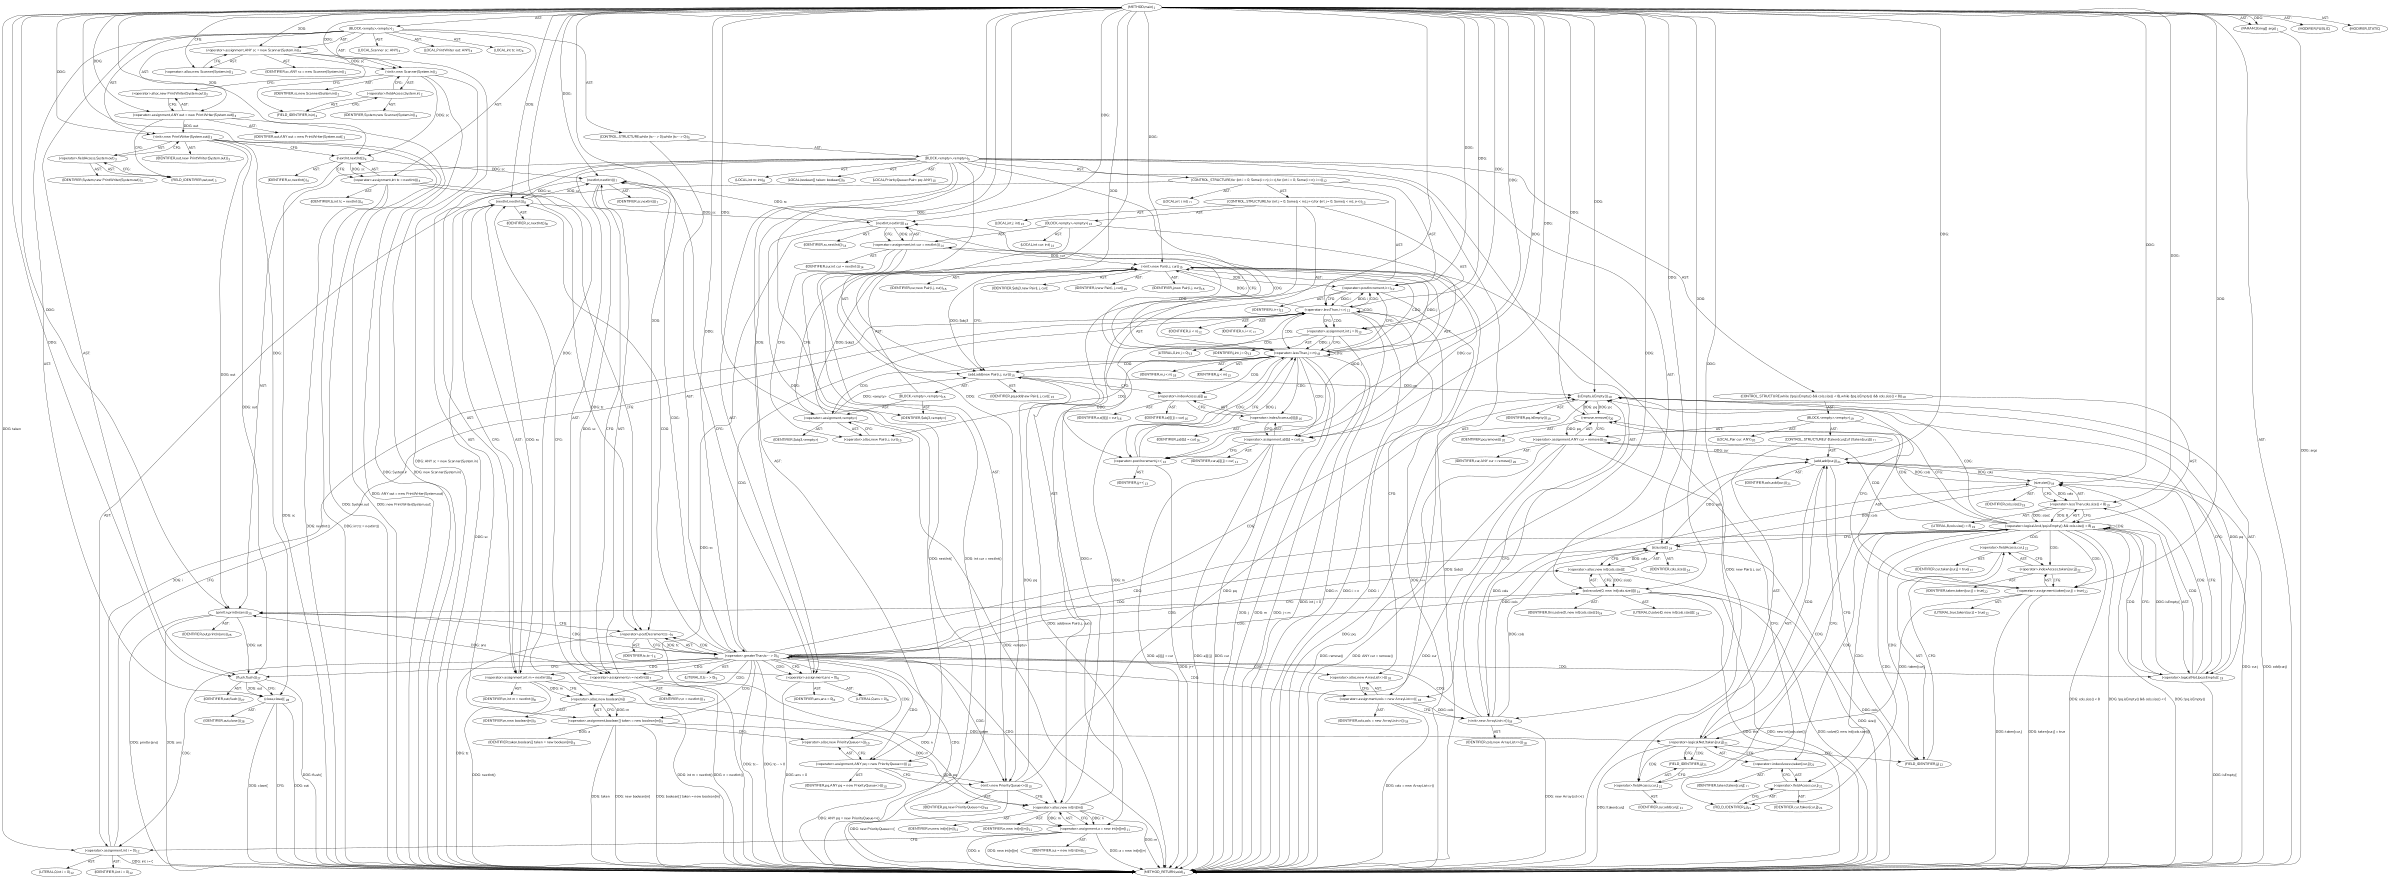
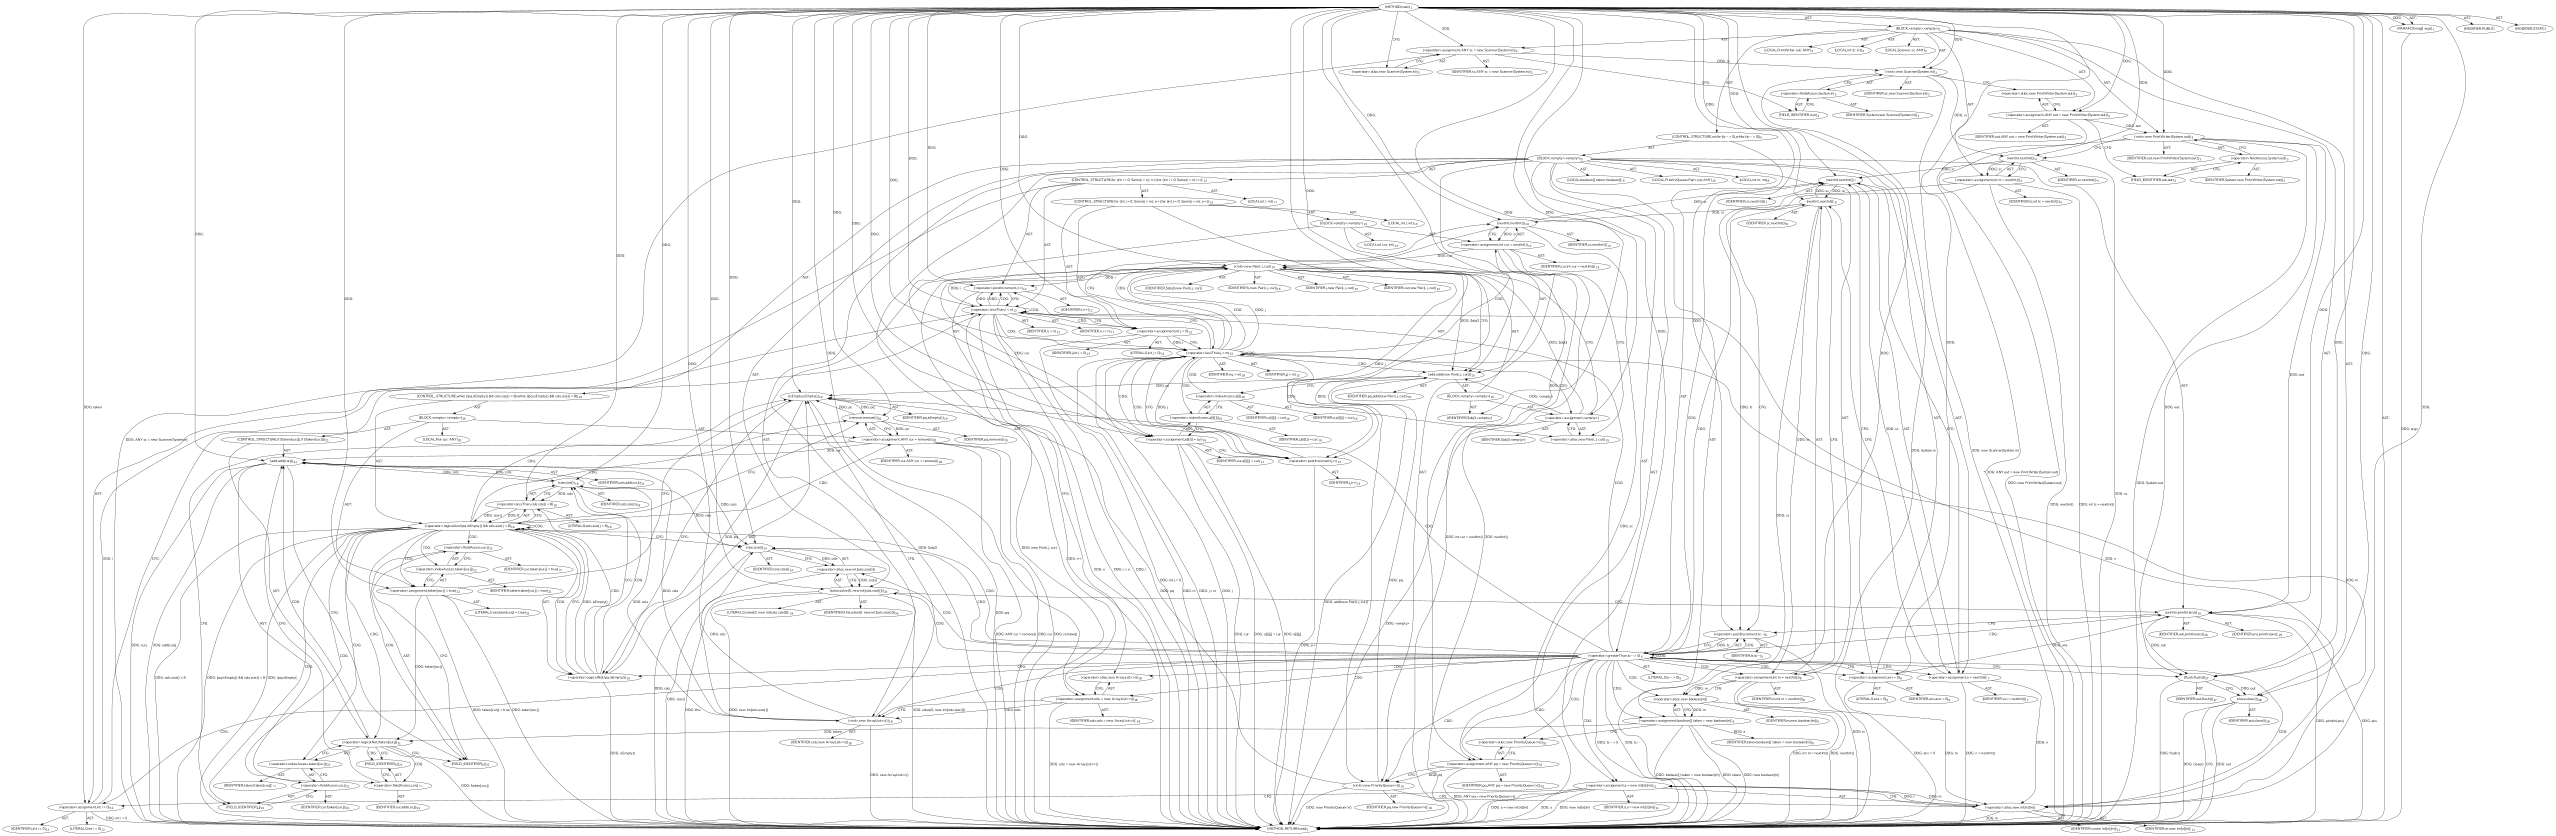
(1269, 342) -> (1159, 342)
none -> (2257, 634)
(1142, 661) -> (1244, 663)
